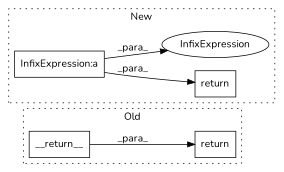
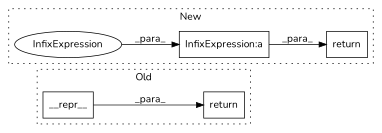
(132, 55) -> (147, 44)
(59, 144) -> (68, 105)
